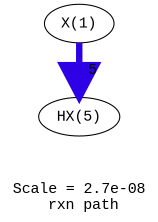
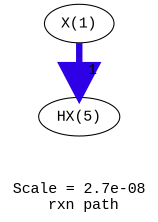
(88, 70) -> (88, 70)
